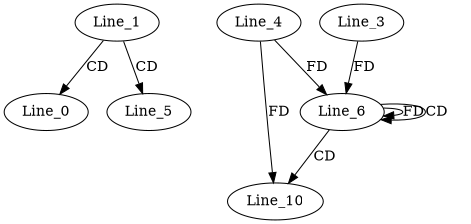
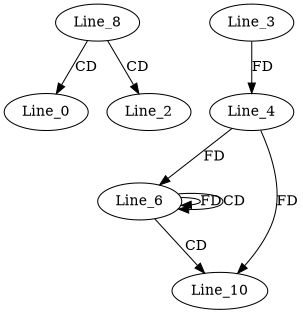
(117, 23) -> (98, 23)
(353, 62) -> (252, 62)
(149, 112) -> (149, 112)
